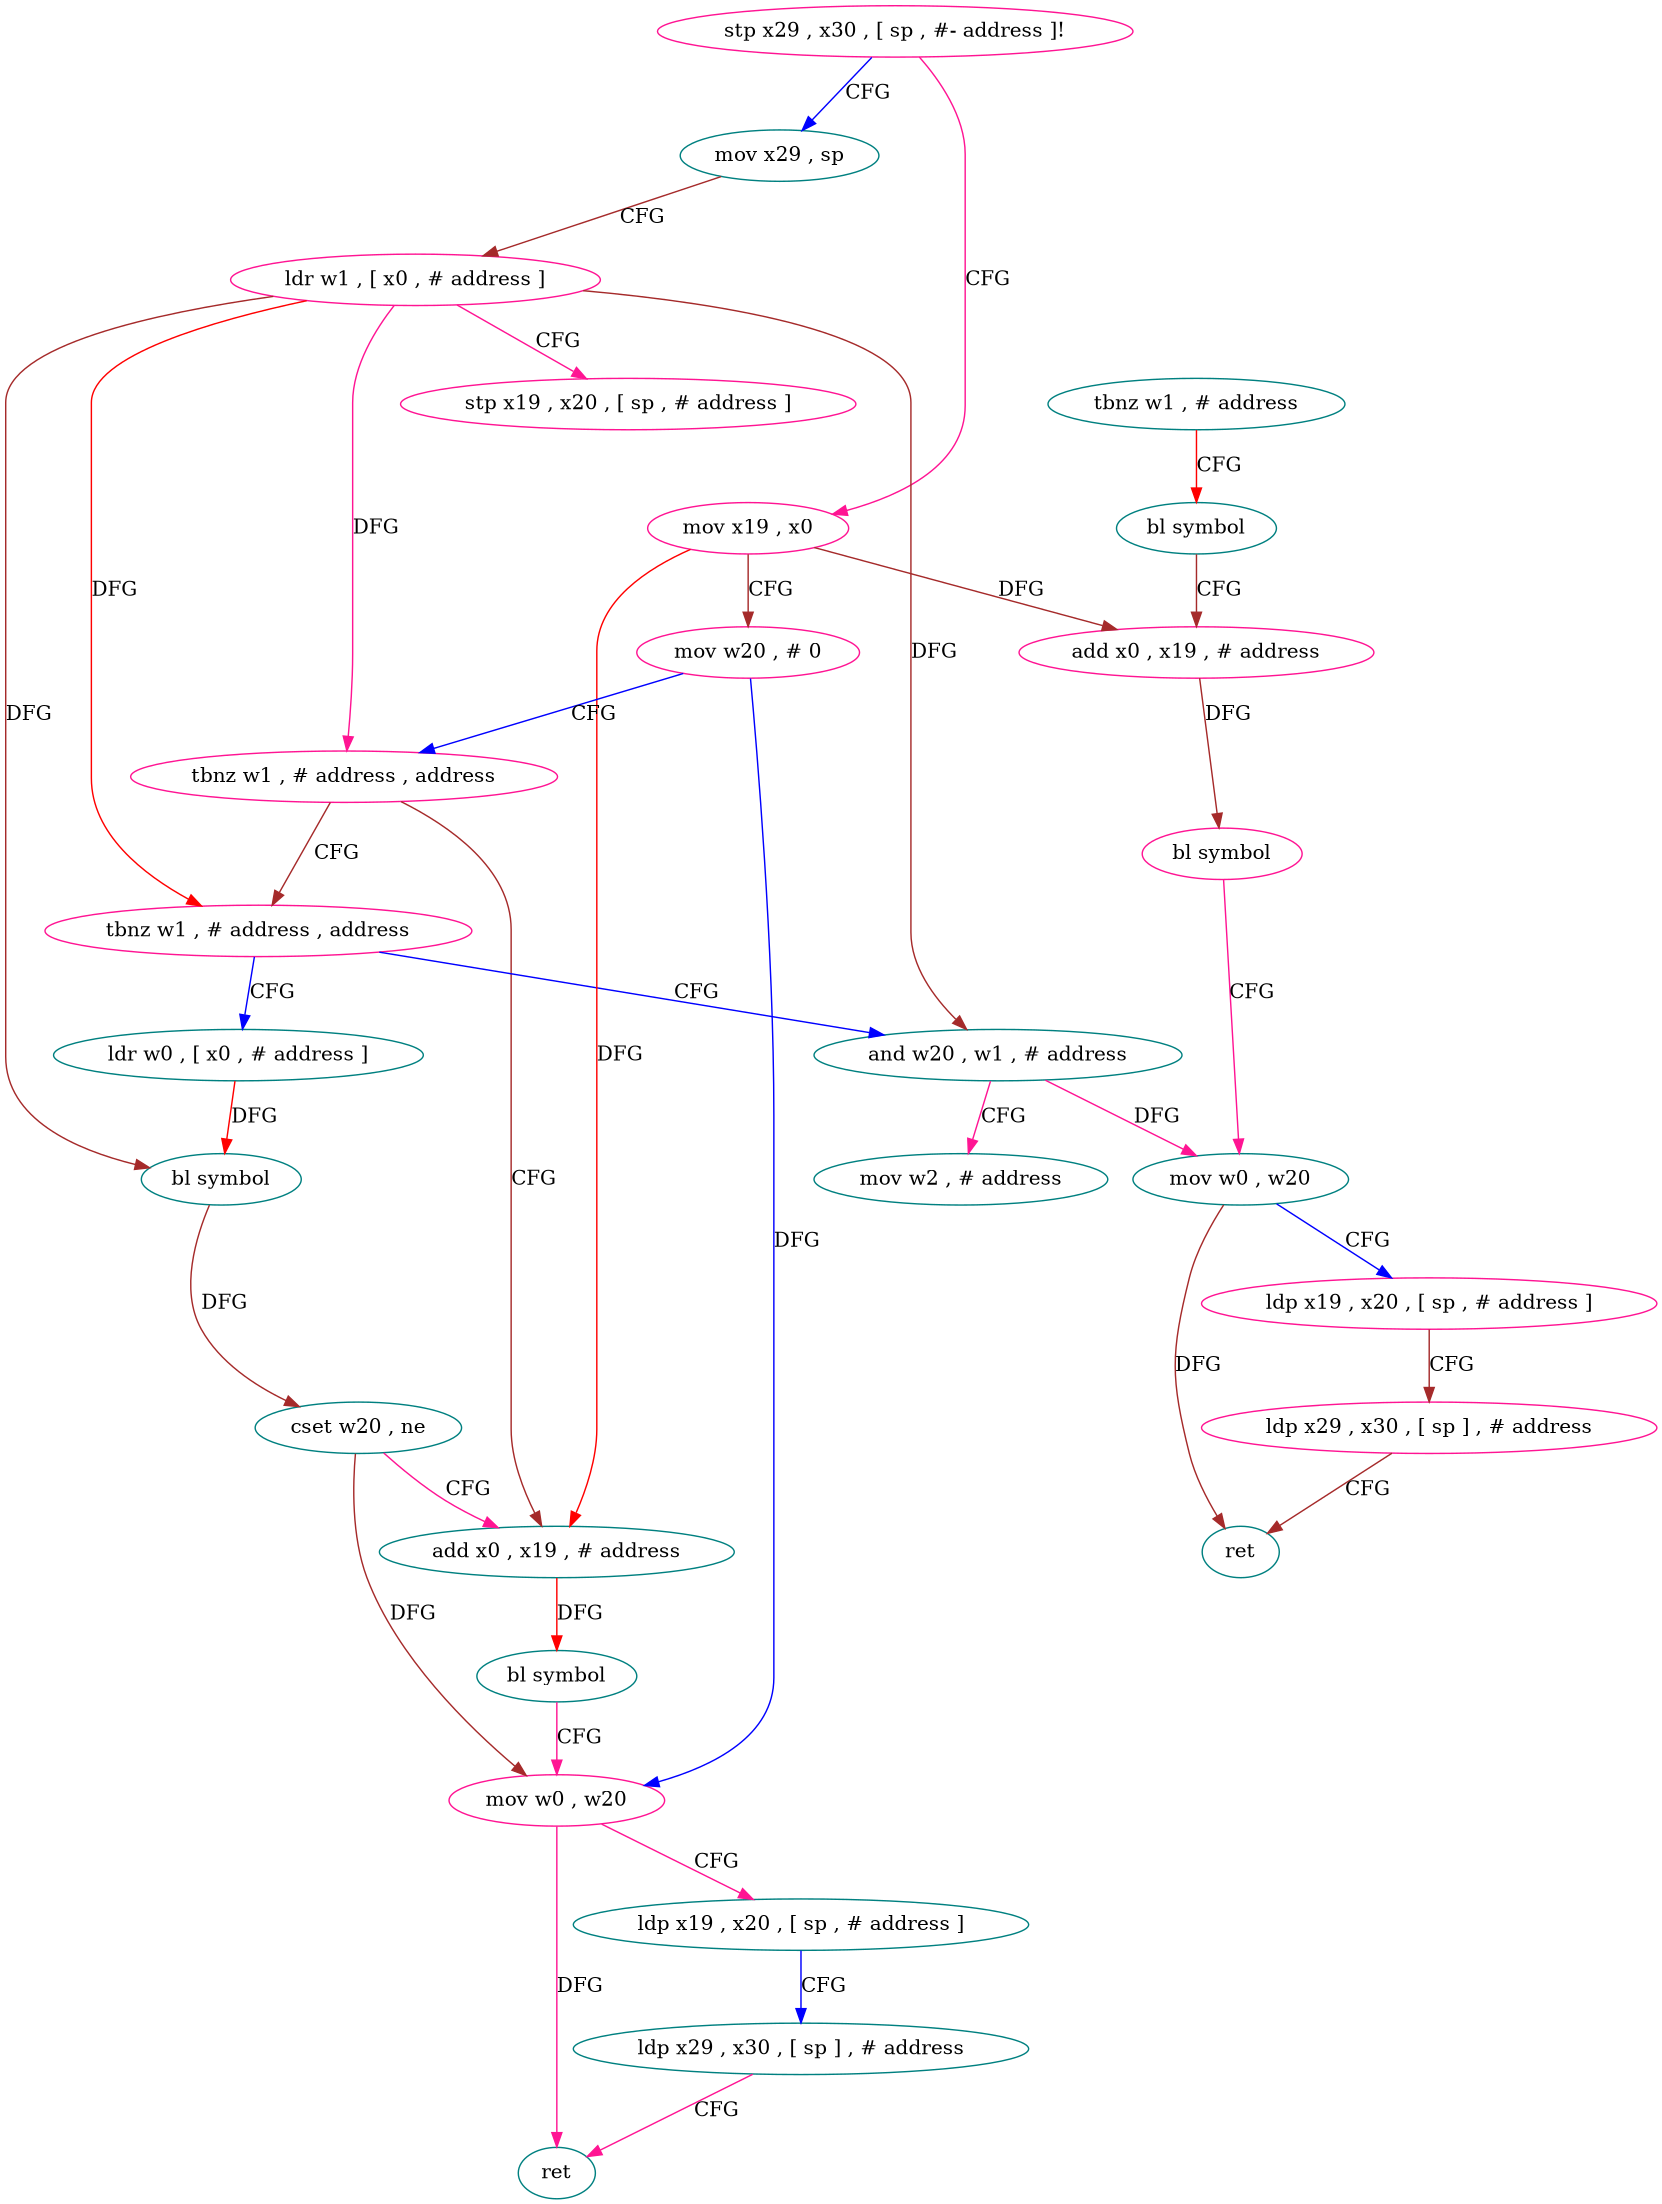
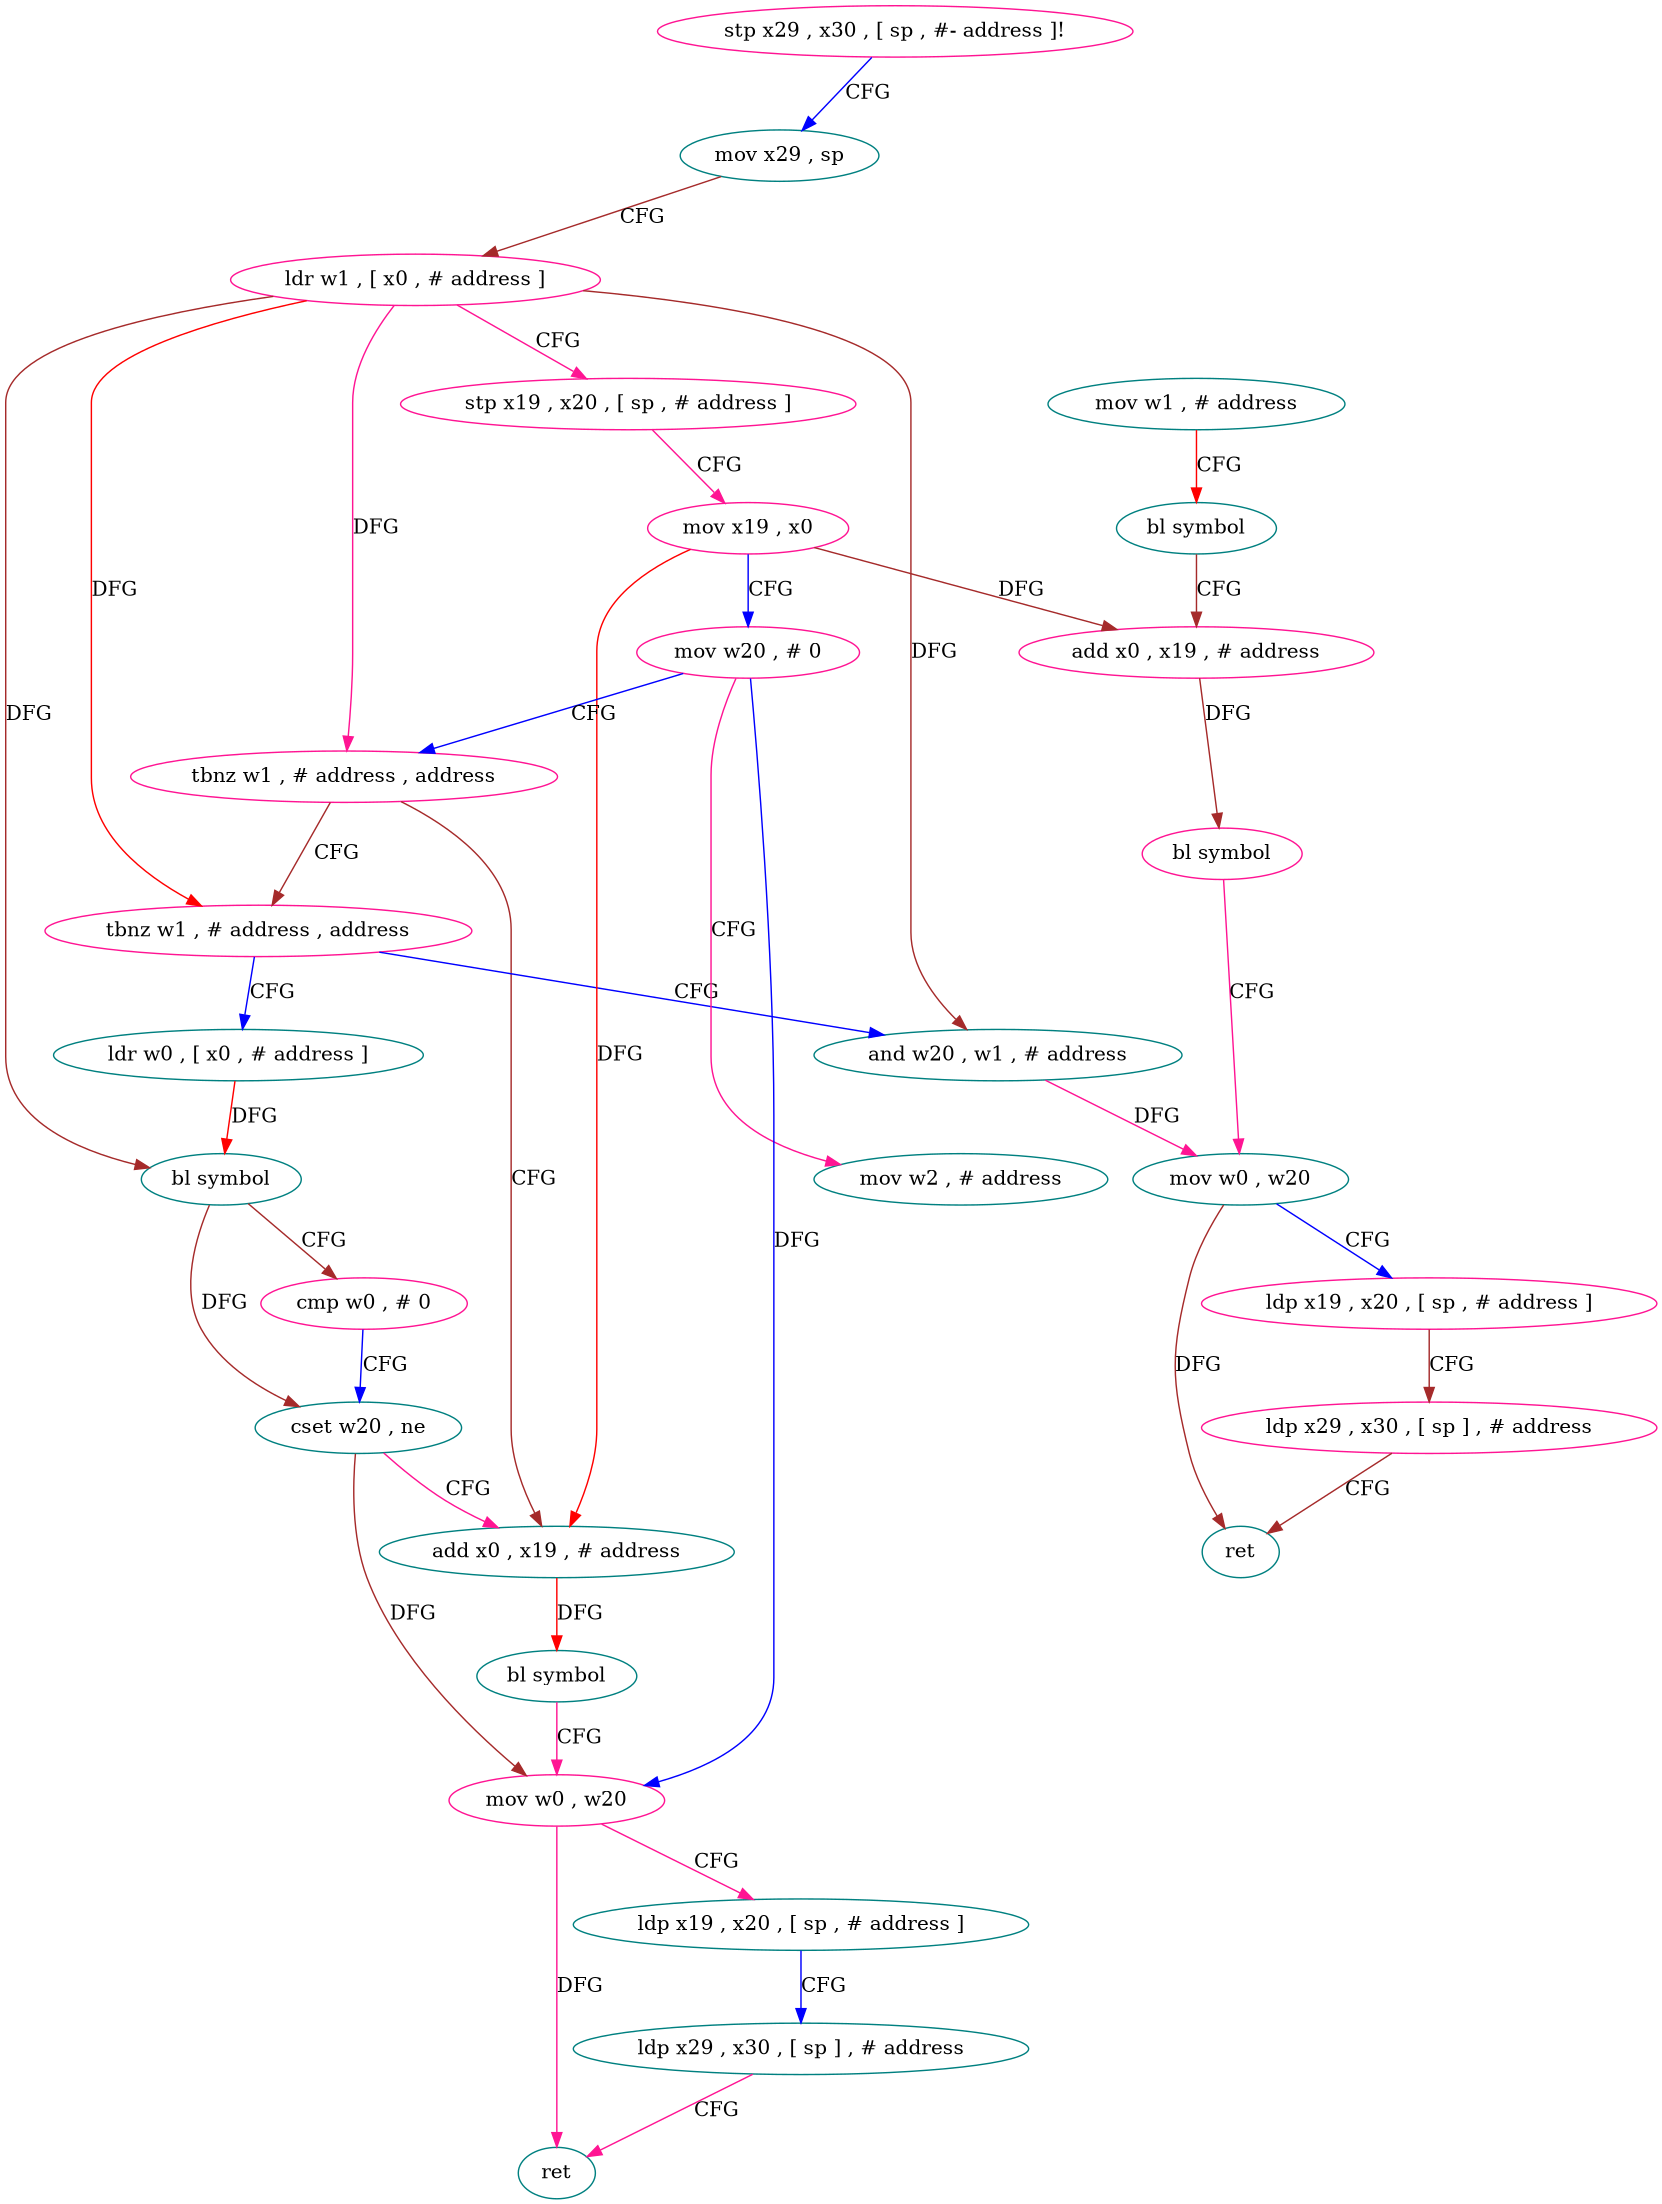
(965, 310) -> (683, 461)
(1196, 404) -> (1196, 404)
(748, 583) -> (748, 583)
(982, 1110) -> (711, 949)
none -> (364, 1304)
